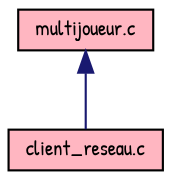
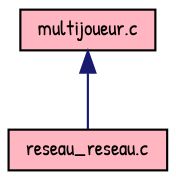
(86, 150) -> (88, 150)
